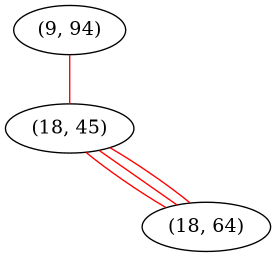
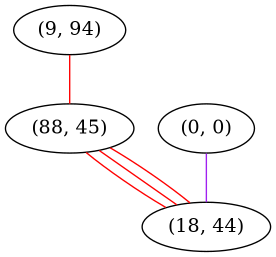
(70, 128) -> (70, 128)
none -> (206, 128)
(206, 227) -> (206, 227)
